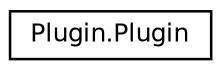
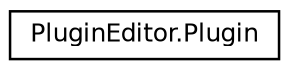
(111, 35) -> (145, 35)
